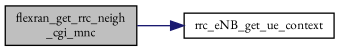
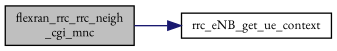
(71, 26) -> (70, 26)
